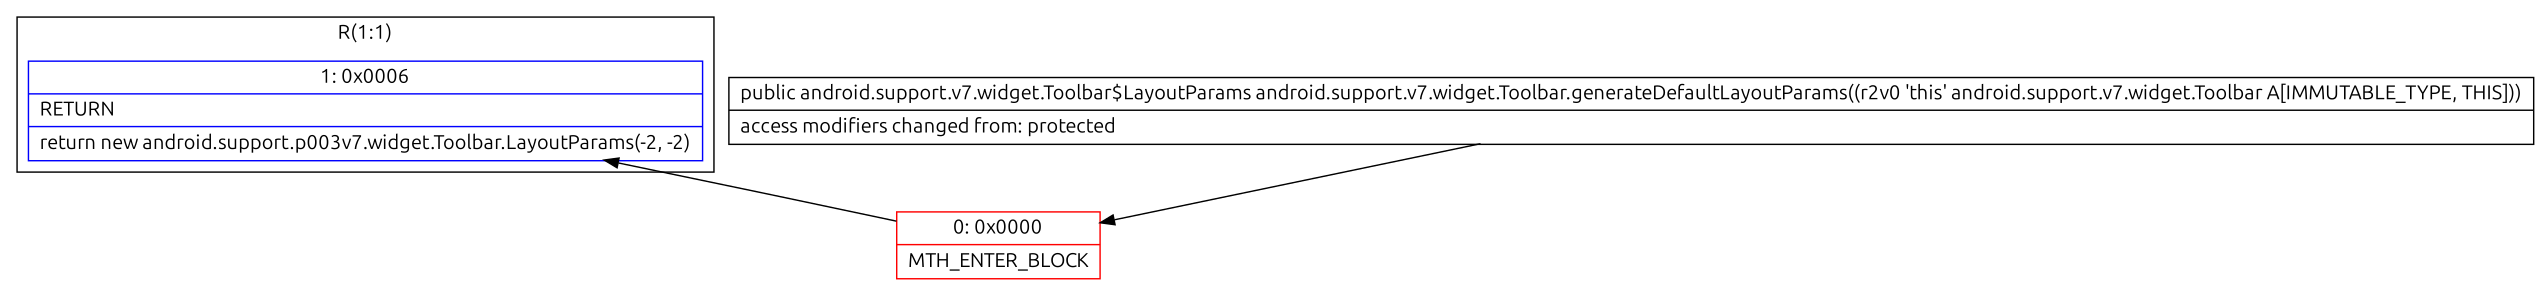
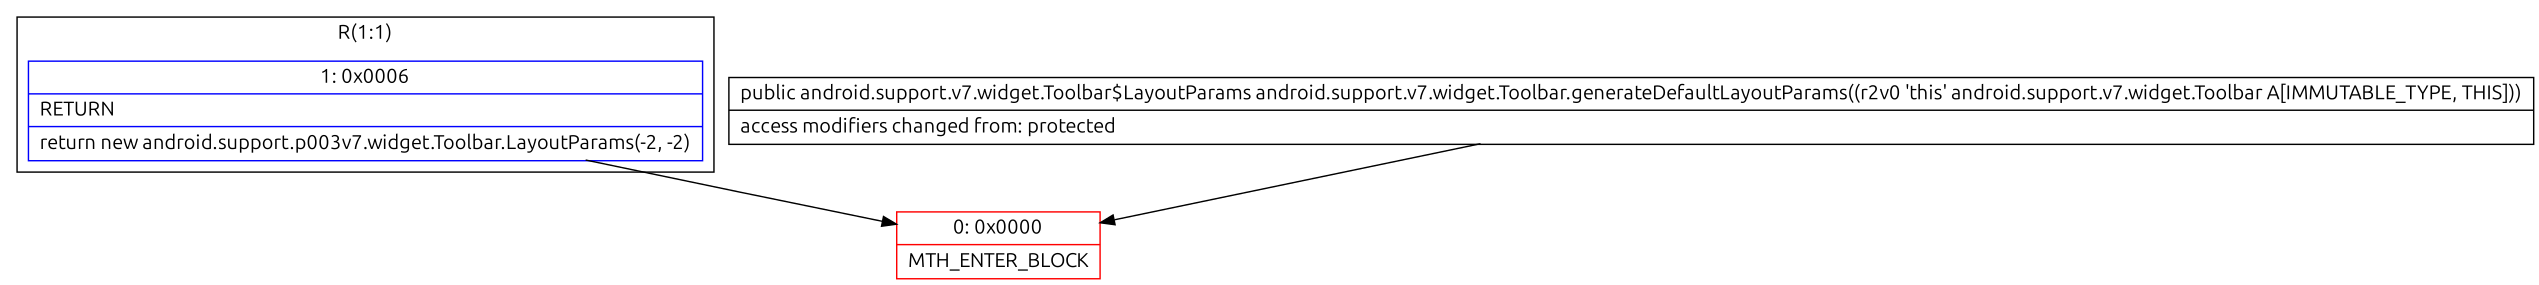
(757, 192) -> (734, 191)
